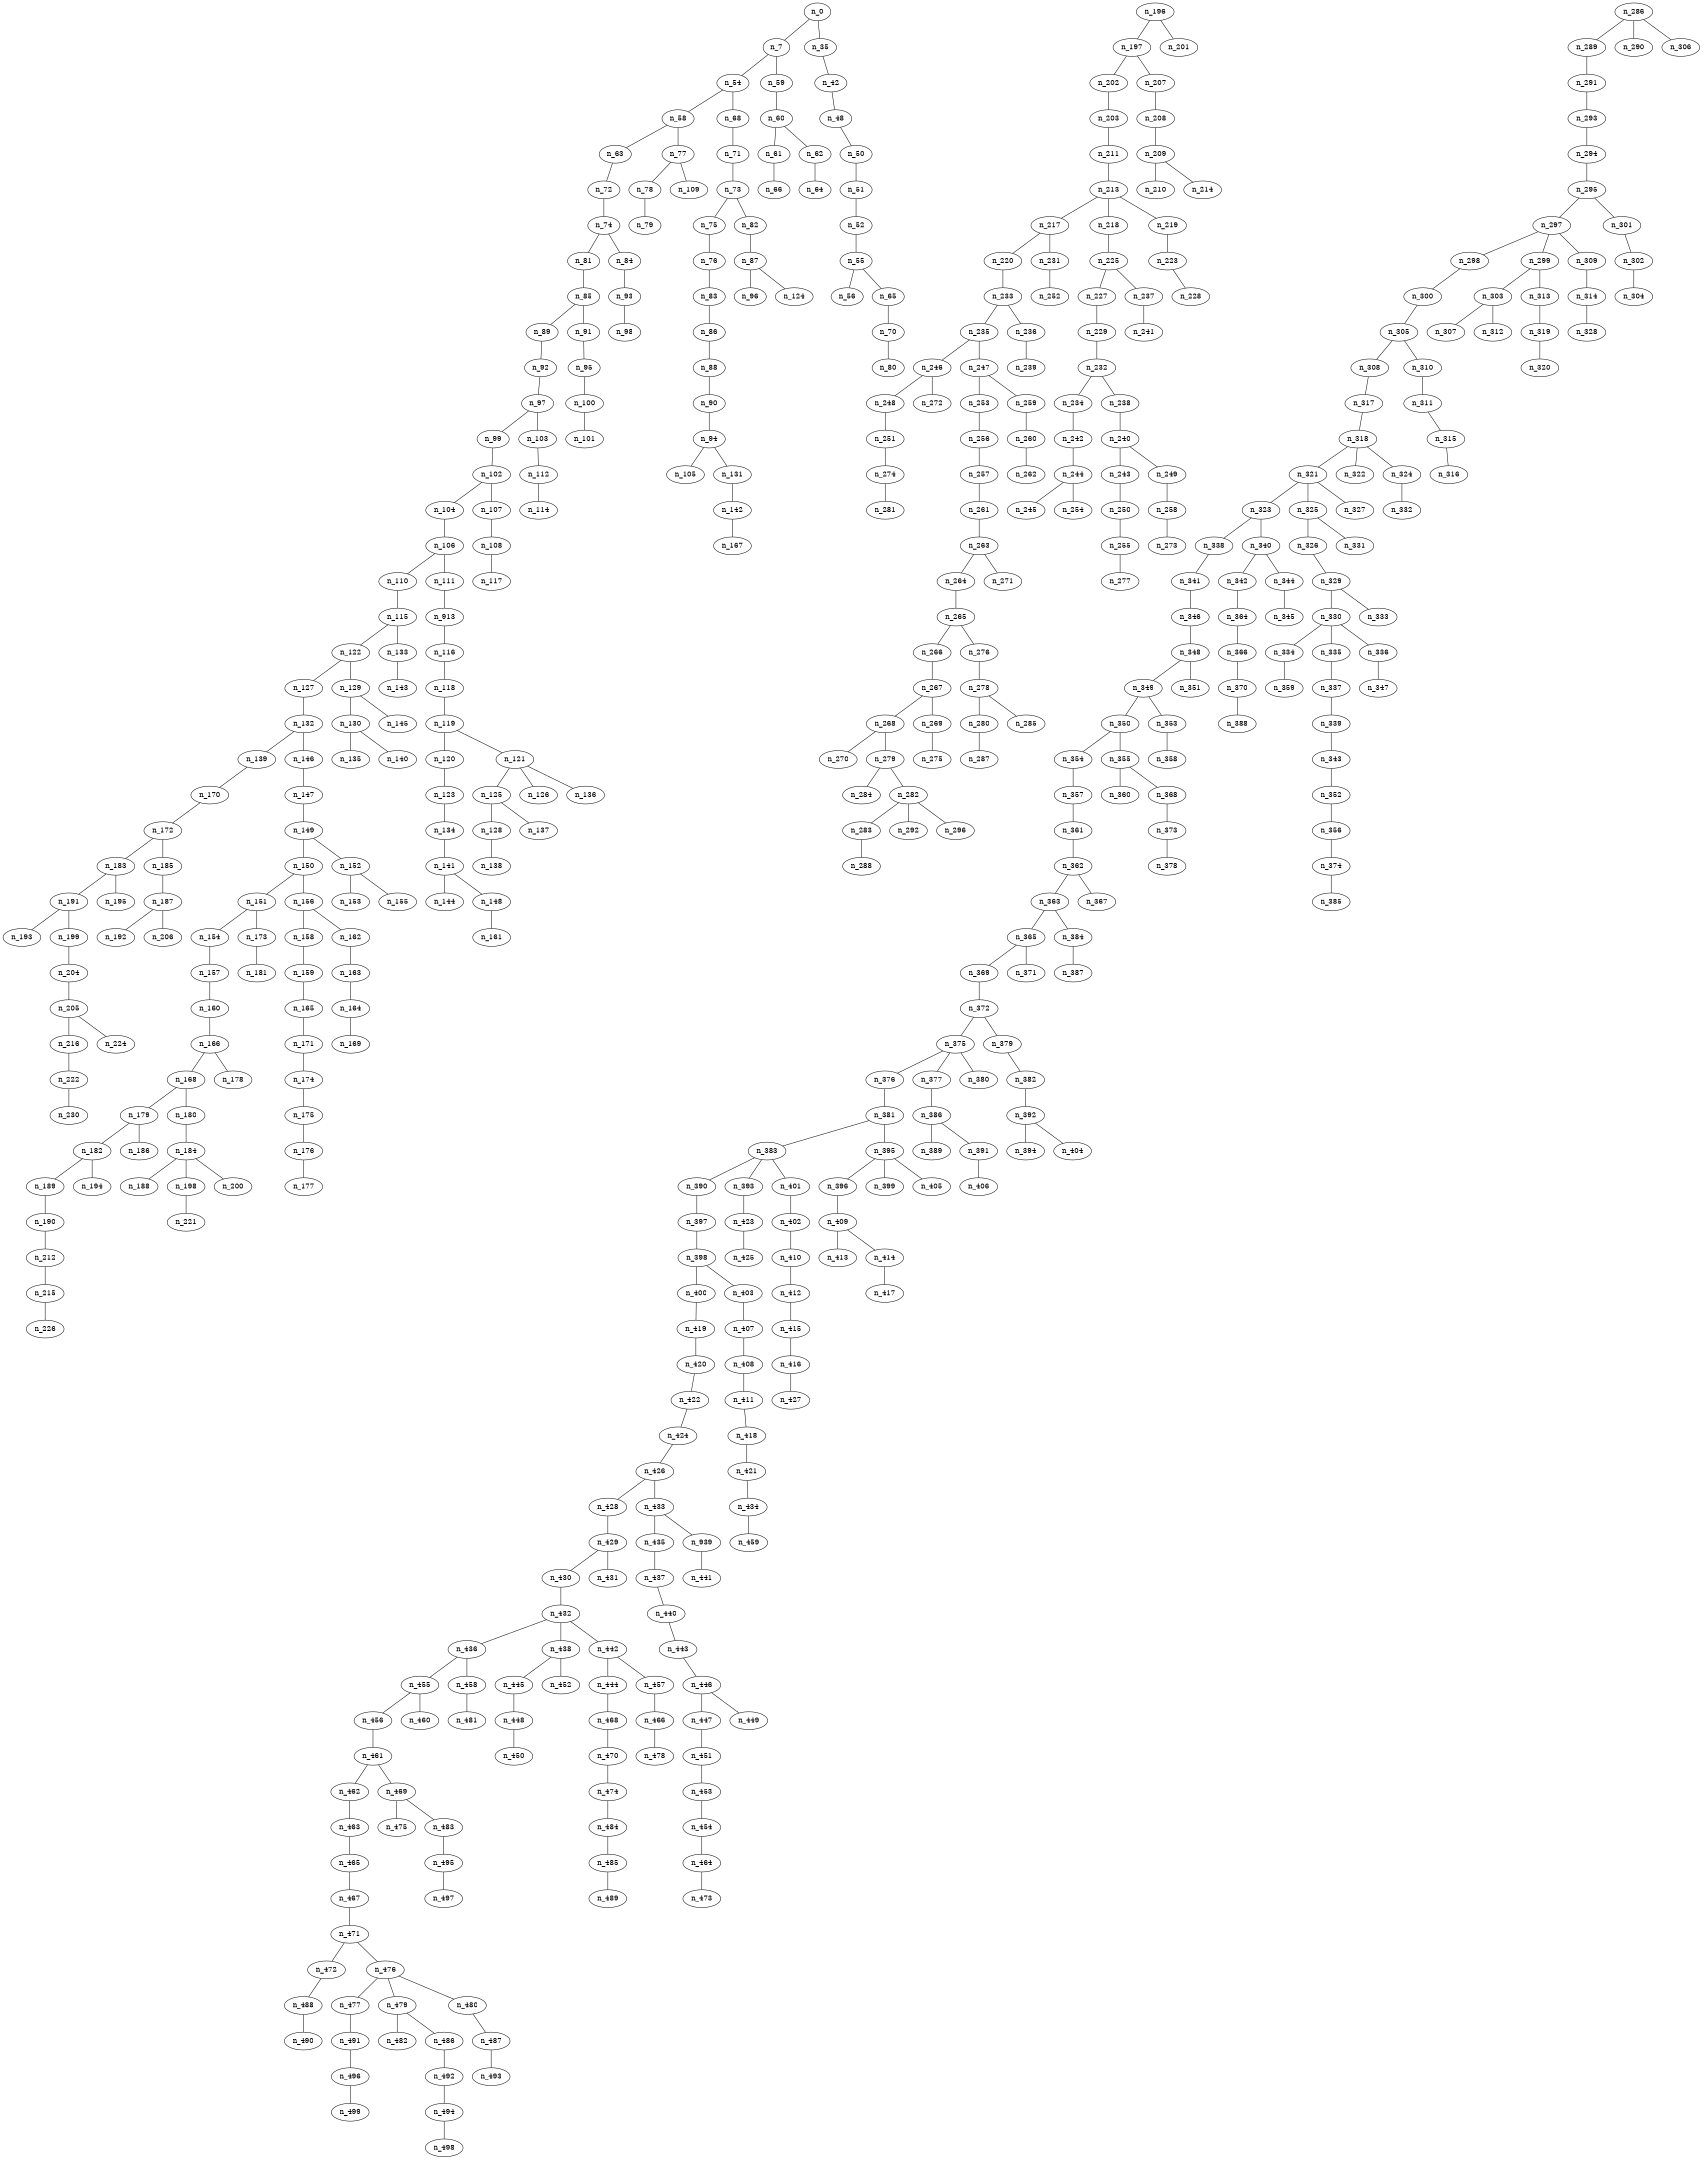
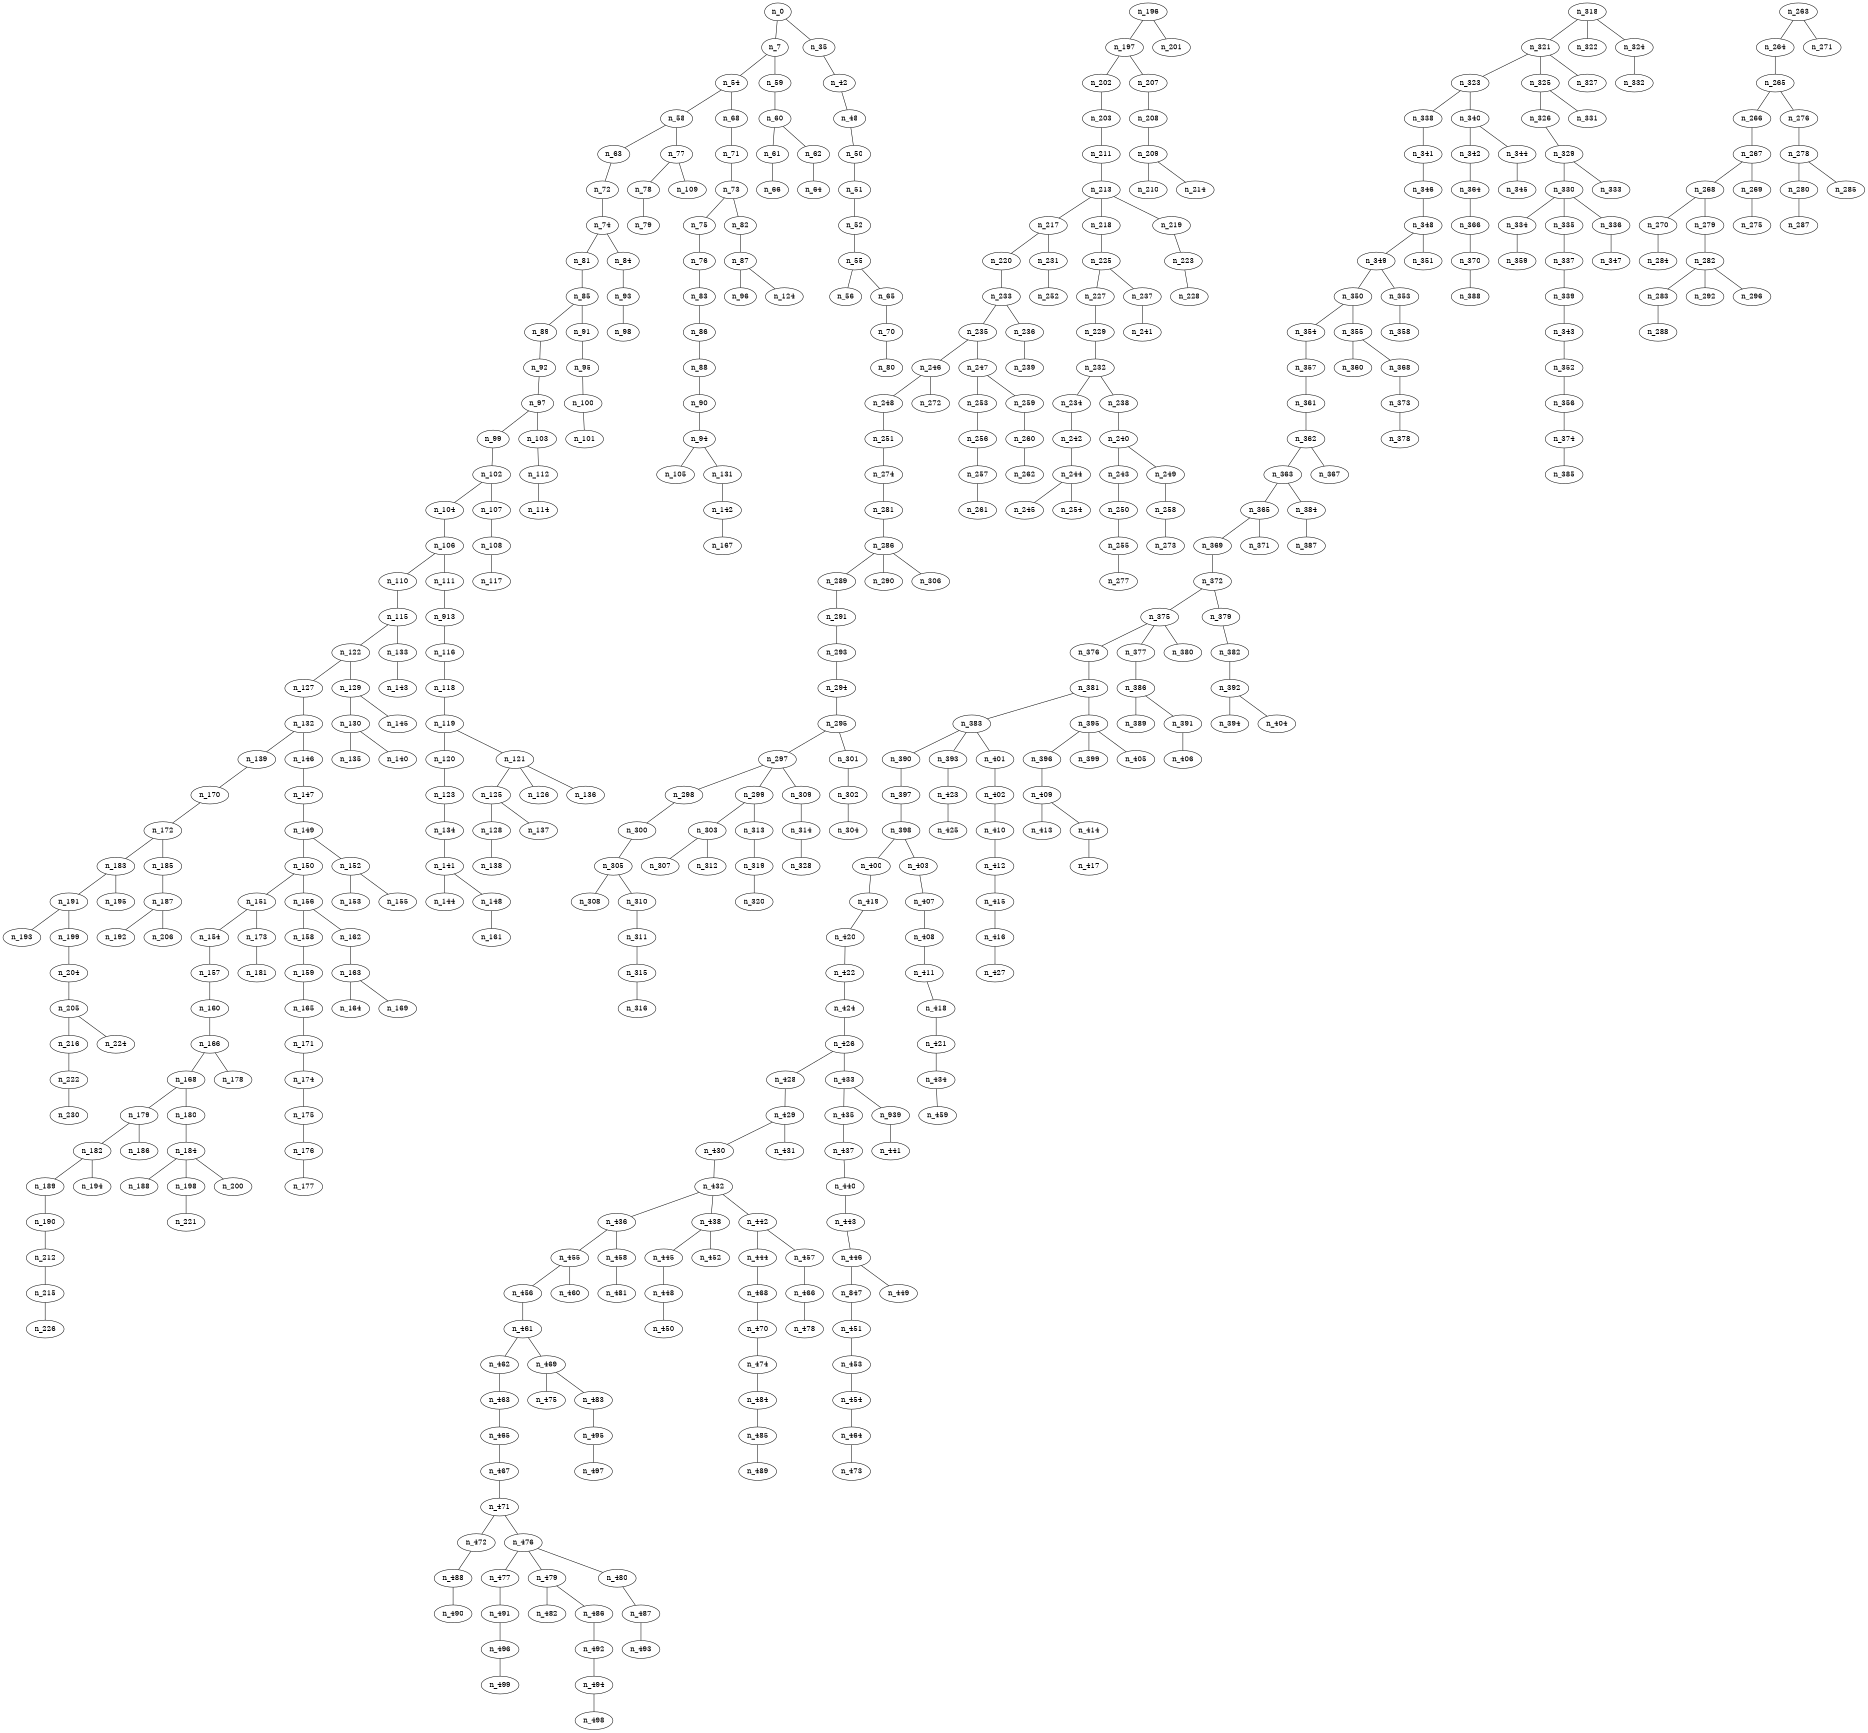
(1364, 403) -> none
none -> (884, 528)
(979, 528) -> none
(873, 777) -> (1658, 243)
(351, 1027) -> (374, 991)
(702, 1721) -> (852, 1293)
